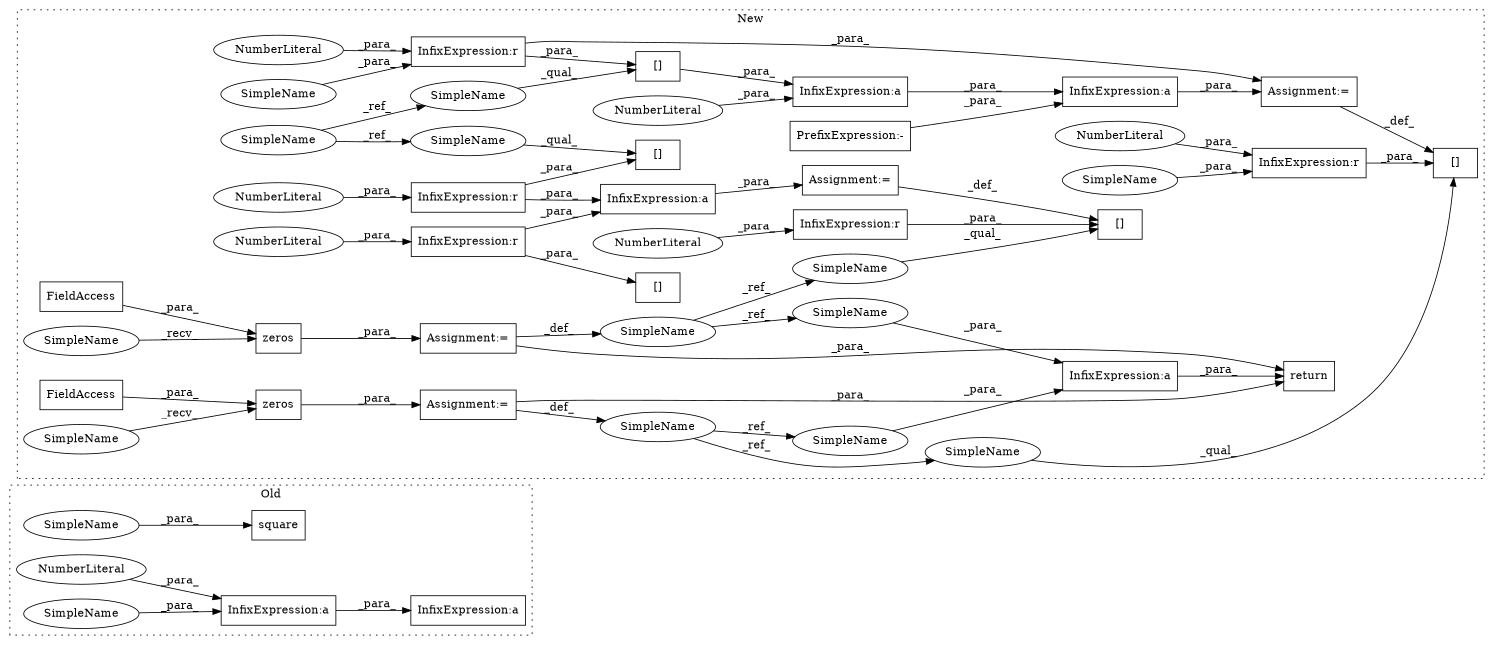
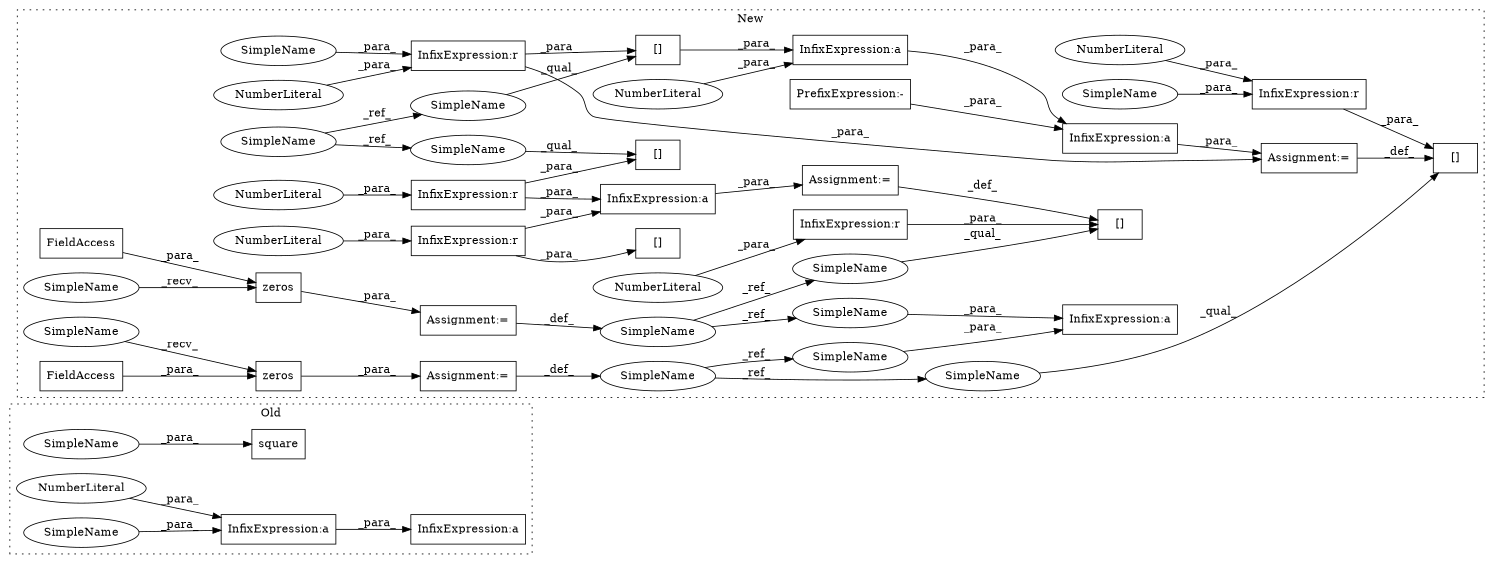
(1309, 376) -> none
